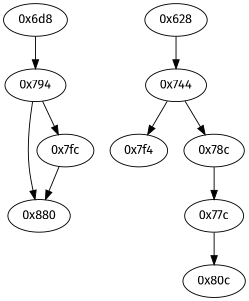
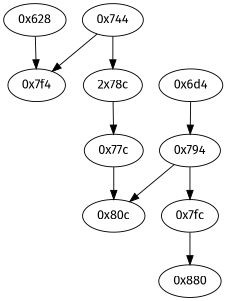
(35, 20) -> (191, 85)
(176, 48) -> (36, 48)
(28, 146) -> (156, 180)
(214, 151) -> (113, 85)
